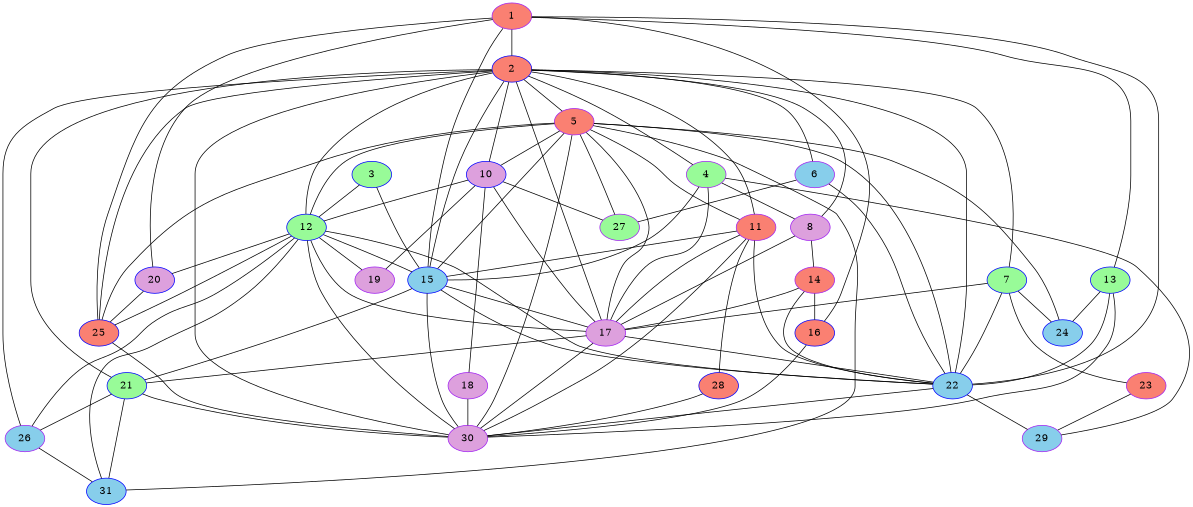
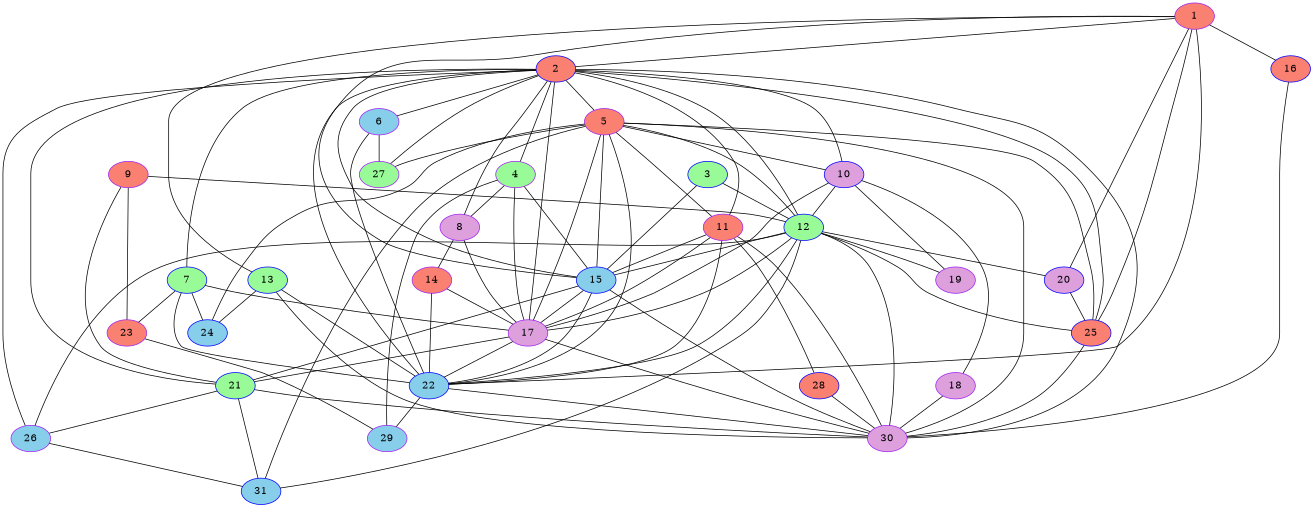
none -> (128, 175)
(553, 201) -> (460, 112)
(815, 311) -> none
